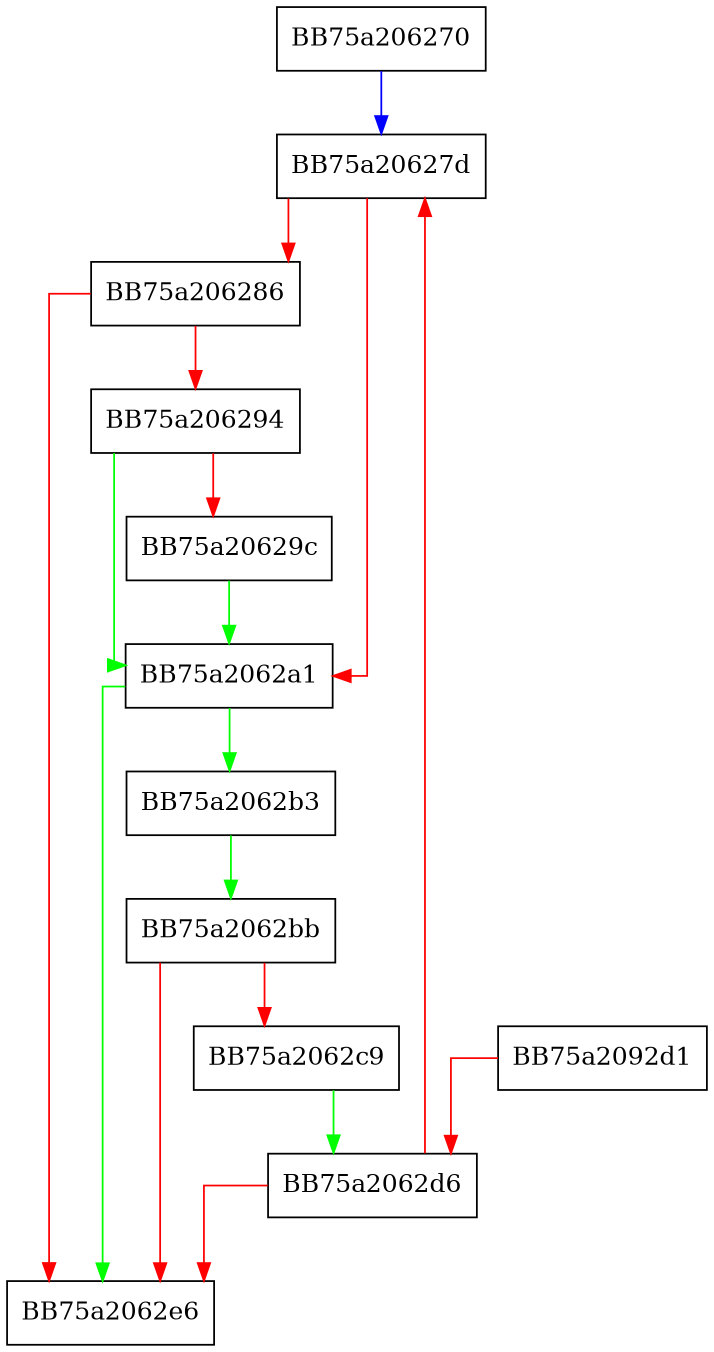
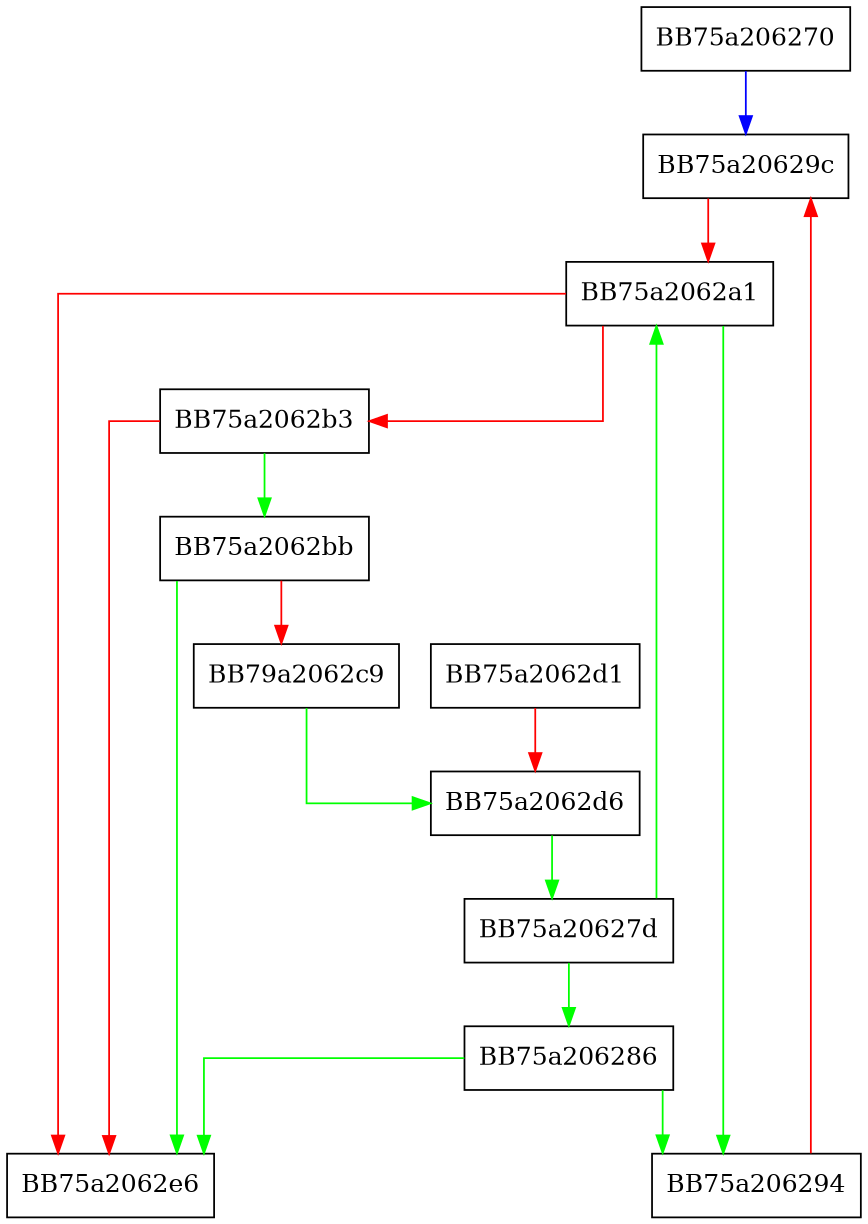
(381, 94) -> (746, 94)
(288, 221) -> (569, 985)
(196, 348) -> (663, 1113)
(367, 445) -> (656, 621)
(114, 560) -> (723, 731)
(229, 603) -> (708, 221)
(425, 685) -> (552, 858)
(230, 731) -> (543, 421)
(49, 758) -> (295, 1058)
(103, 964) -> (58, 461)
(296, 1058) -> (296, 676)
(602, 1058) -> (535, 676)
(160, 1113) -> (177, 858)
(204, 1192) -> (109, 753)
